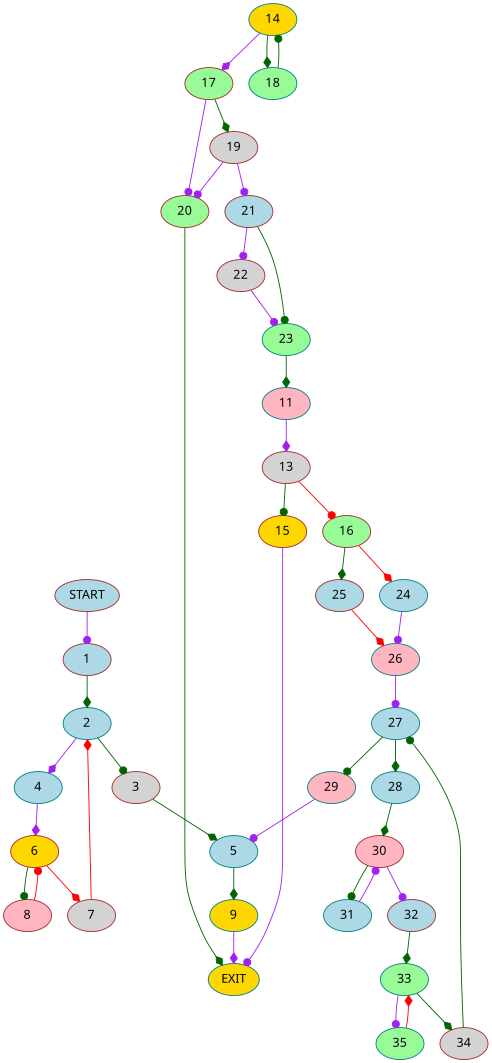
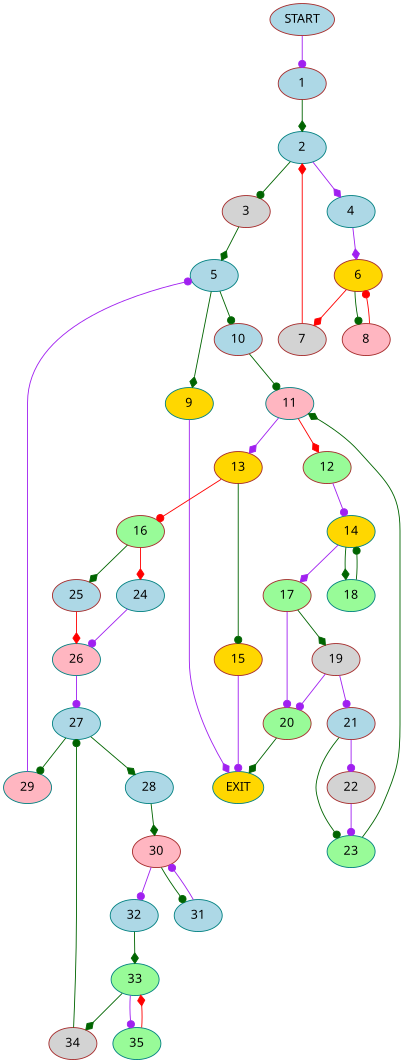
none -> (238, 340)
(286, 468) -> (238, 468)
none -> (327, 468)
(412, 916) -> (134, 916)
